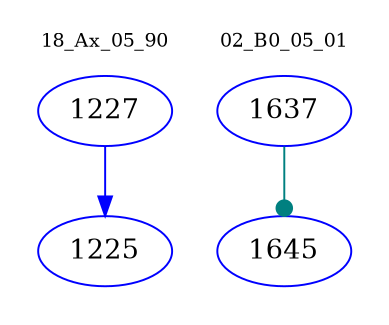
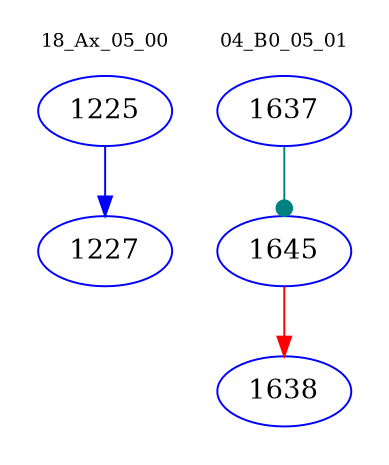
(105, 42) -> (105, 42)
(284, 42) -> (284, 42)
(105, 172) -> (105, 172)
none -> (284, 391)
